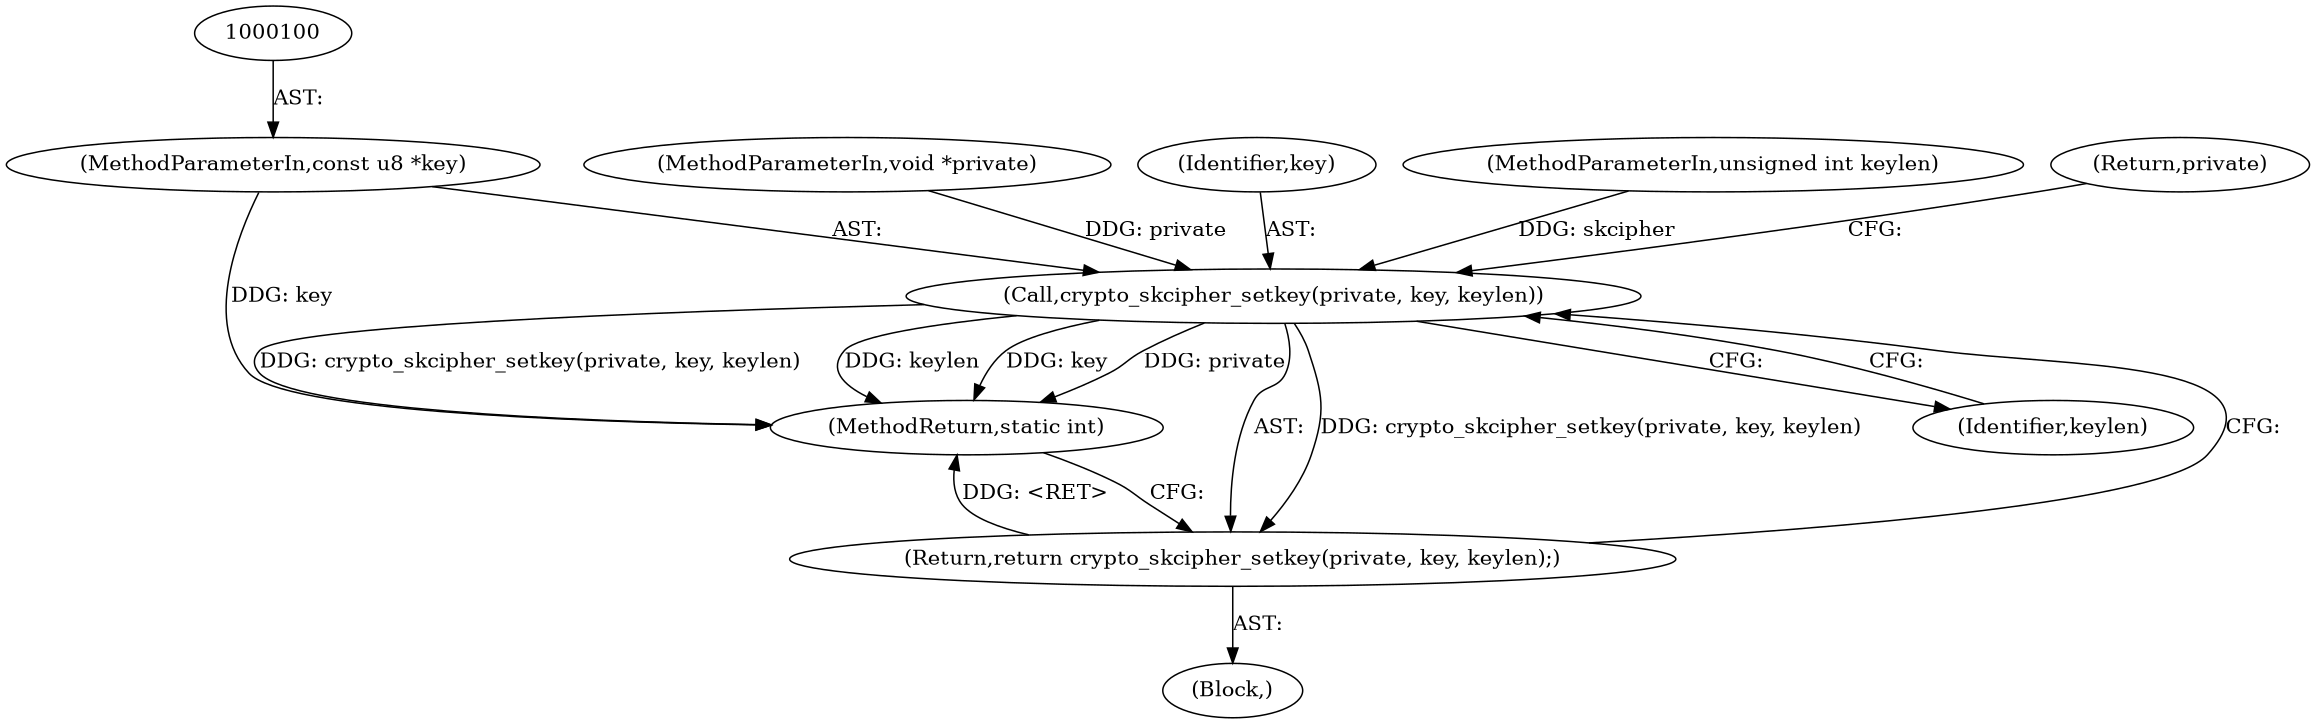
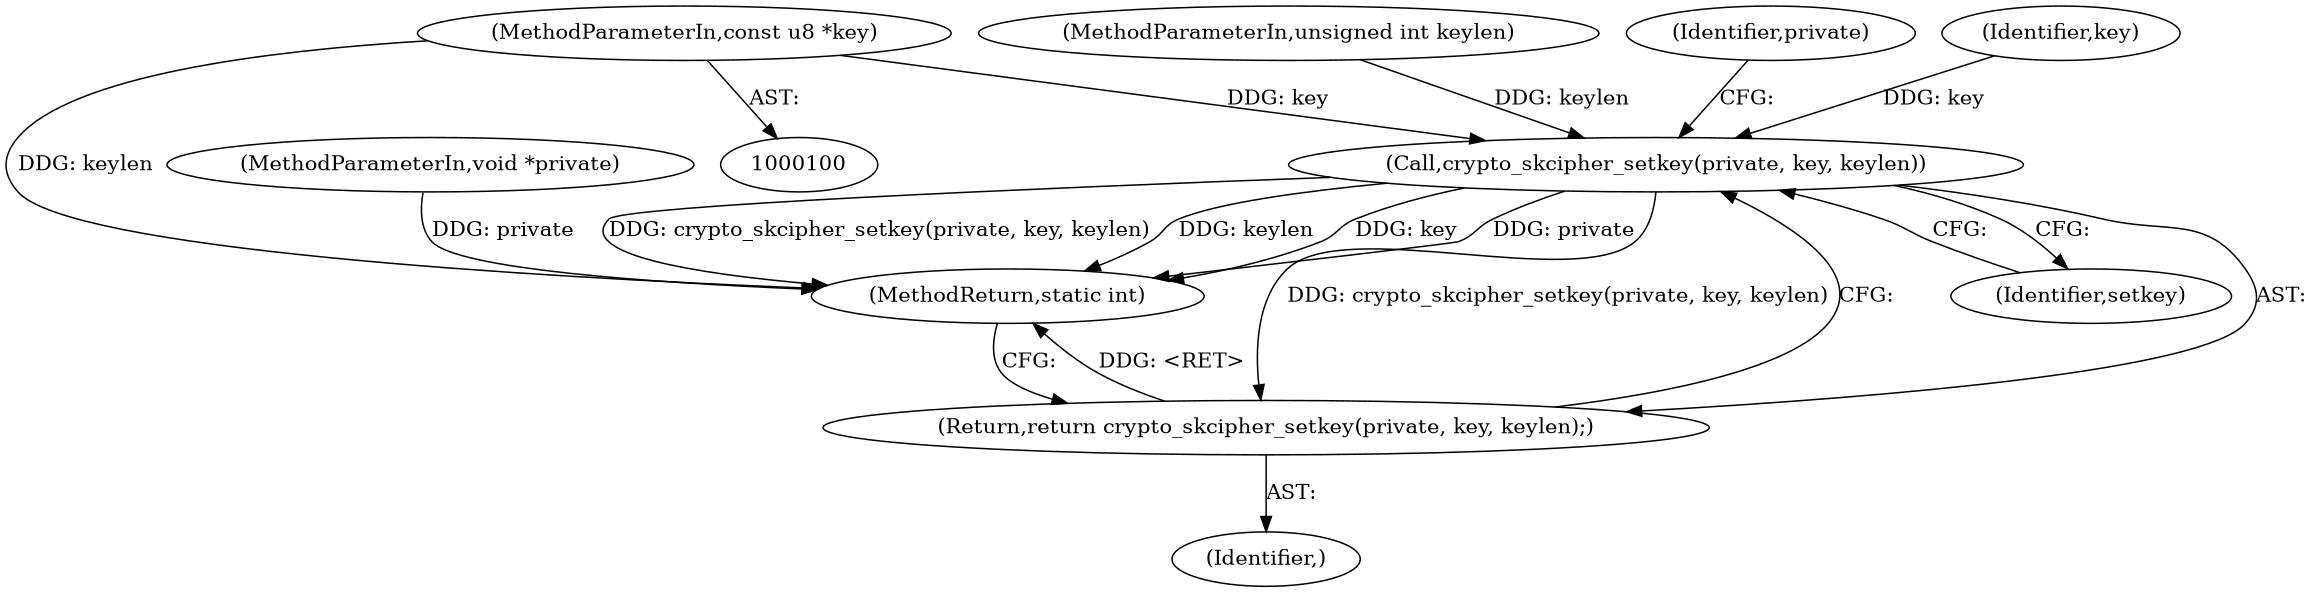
(273, 91) -> (737, 94)
(2180, 165) -> (1771, 33)
(1052, 228) -> (483, 261)
(861, 230) -> (1278, 99)
(1295, 230) -> (1934, 99)
(1597, 230) -> (1562, 99)
(282, 296) -> (86, 165)
(2053, 428) -> (2091, 296)
(1233, 691) -> (1266, 559)
